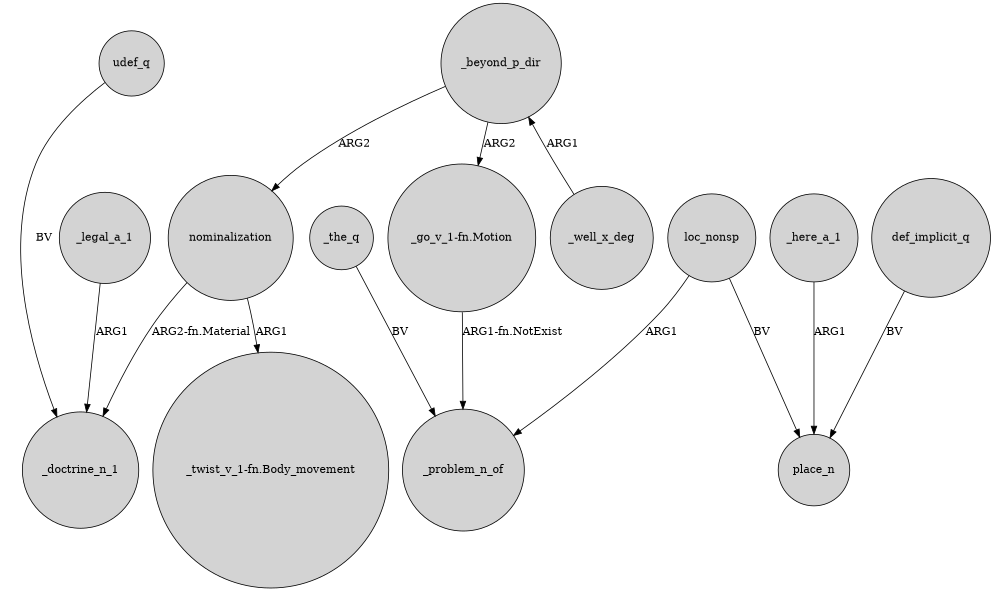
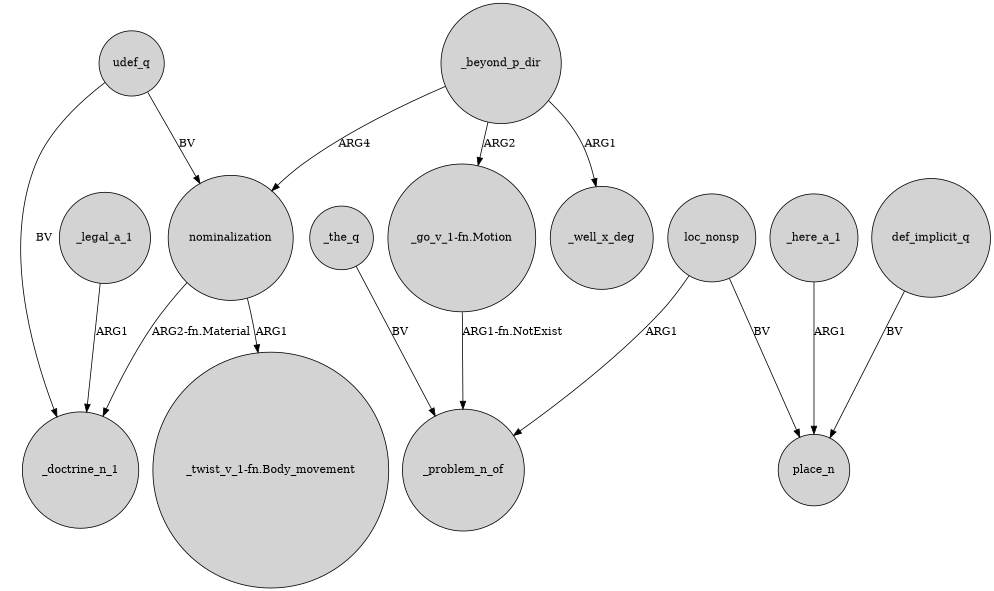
none -> (172, 134)
(355, 144) -> (355, 144)
(553, 160) -> (578, 136)
